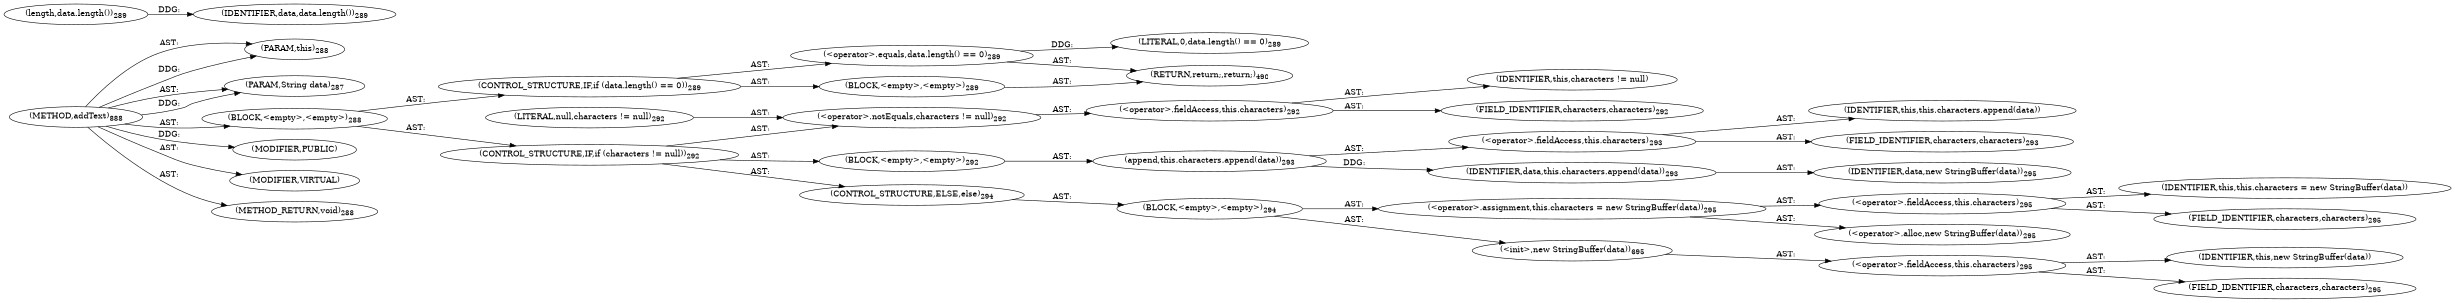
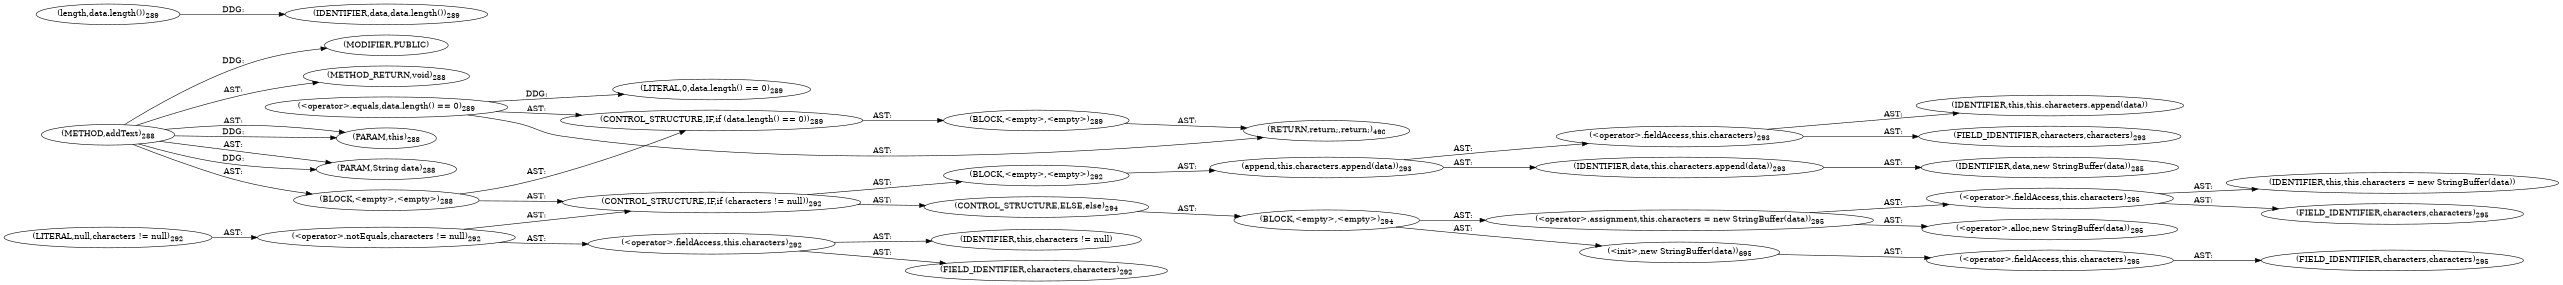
(751, 71) -> (536, 113)
(337, 85) -> (429, 168)
(116, 116) -> (148, 134)
(749, 136) -> (544, 220)
(1356, 163) -> (1465, 163)
(2030, 172) -> (2138, 167)
(295, 181) -> none
(2285, 258) -> none
